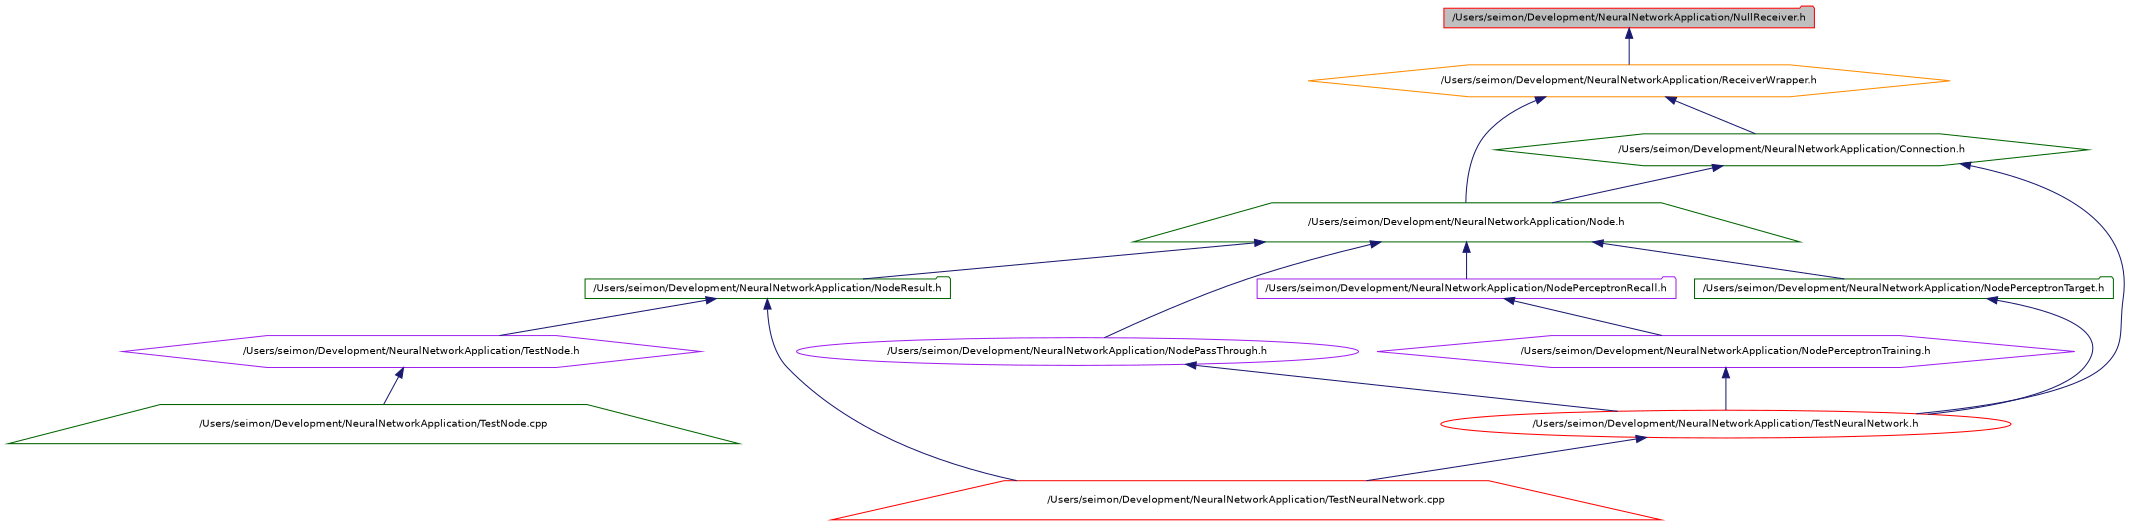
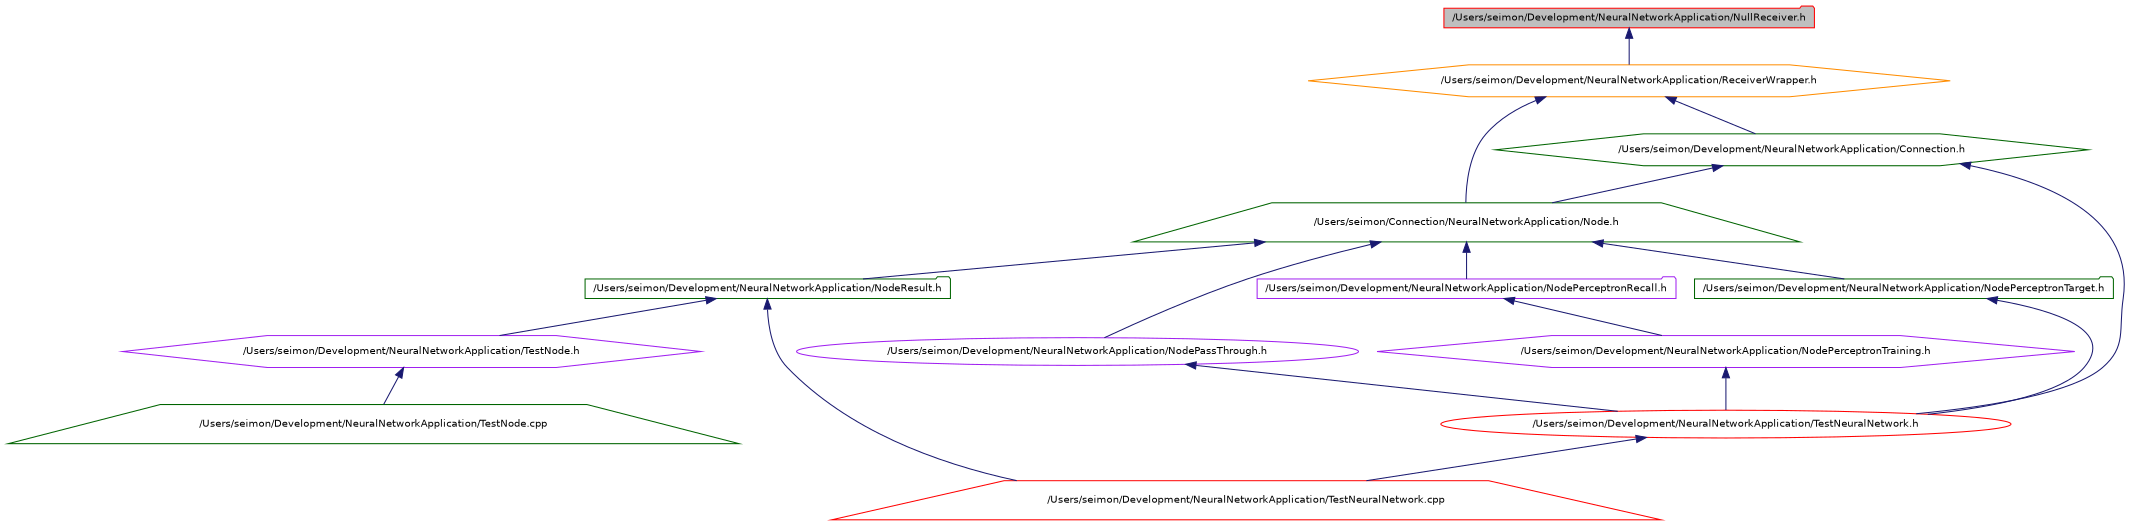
(1467, 222) -> (1467, 222)
